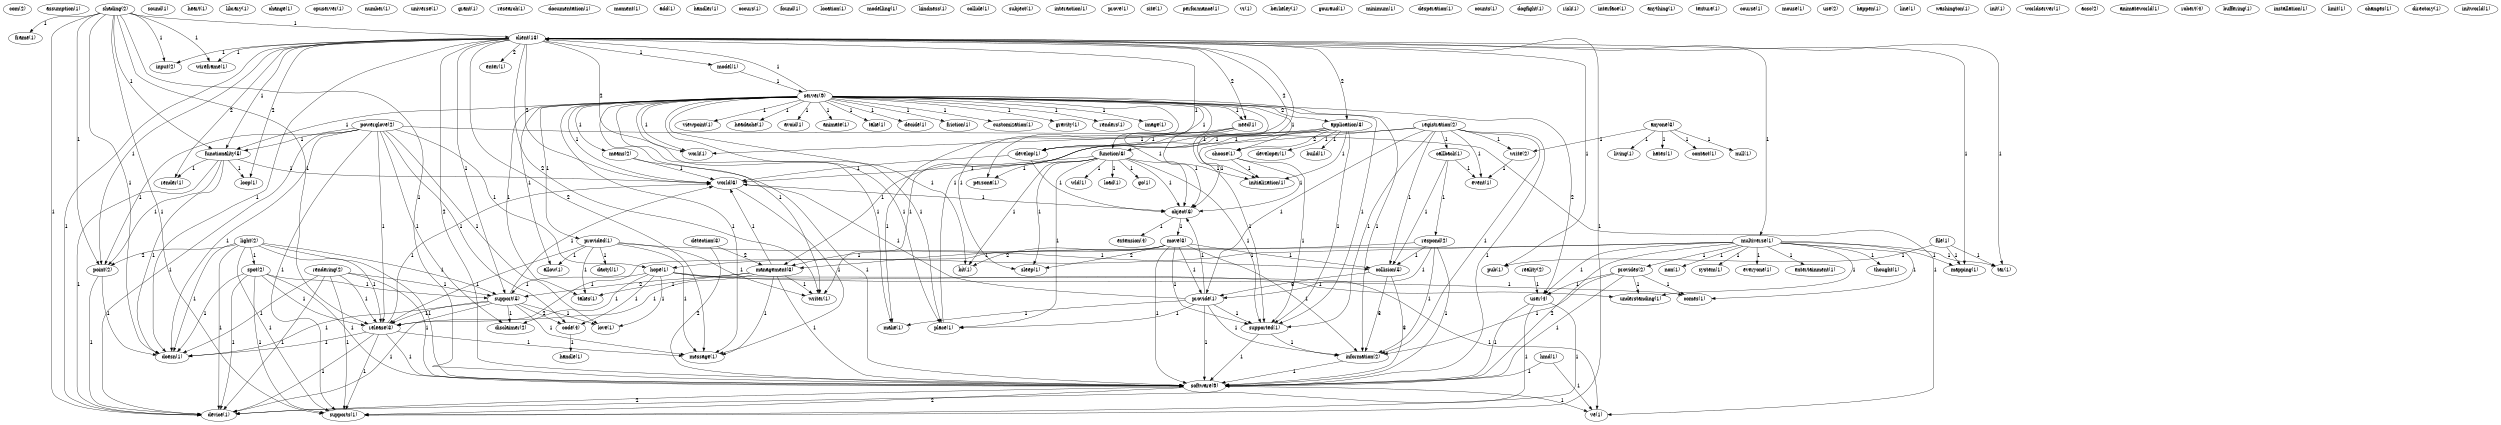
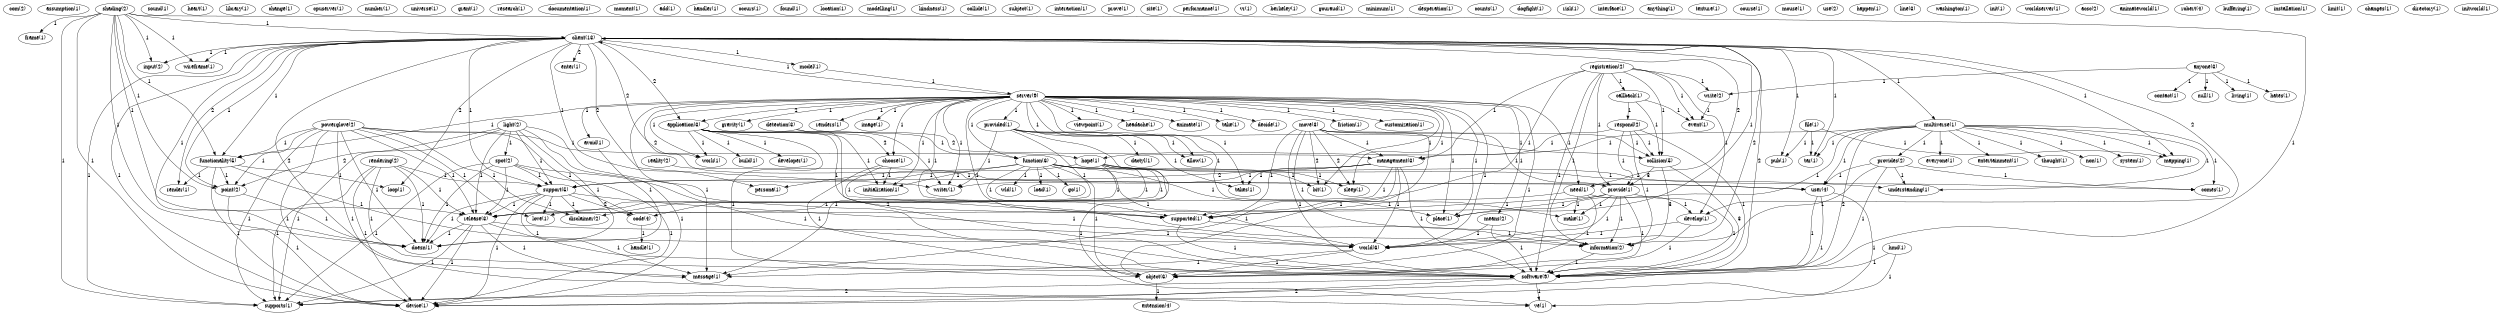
(1907, 9) -> (1907, 9)
(1180, 225) -> (1334, 204)
(155, 245) -> (644, 237)
